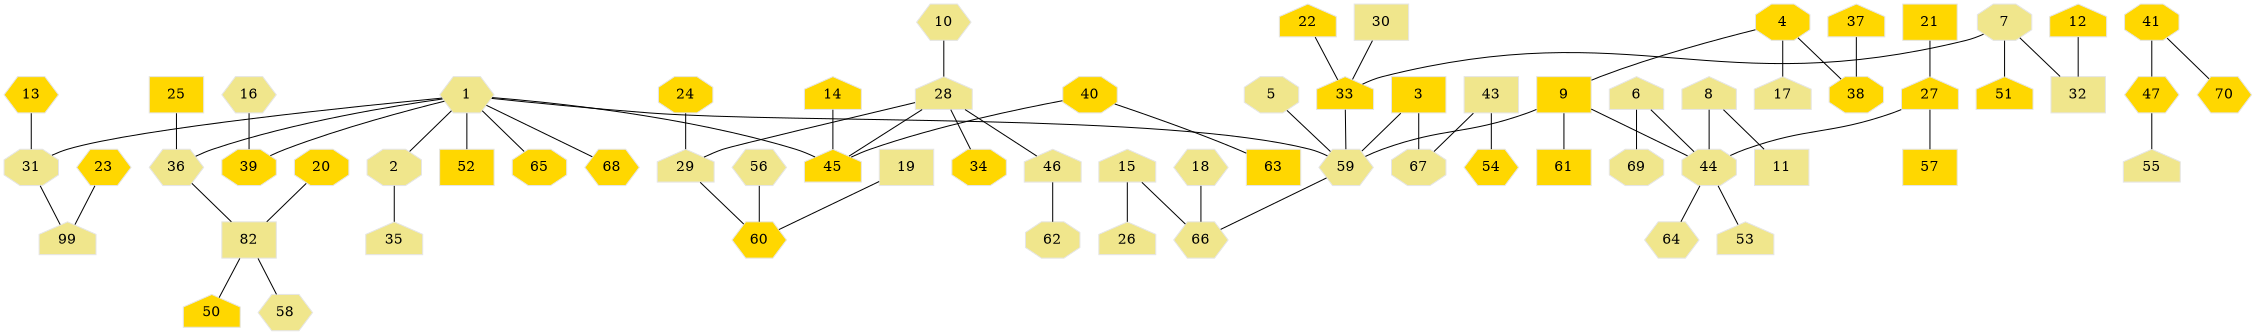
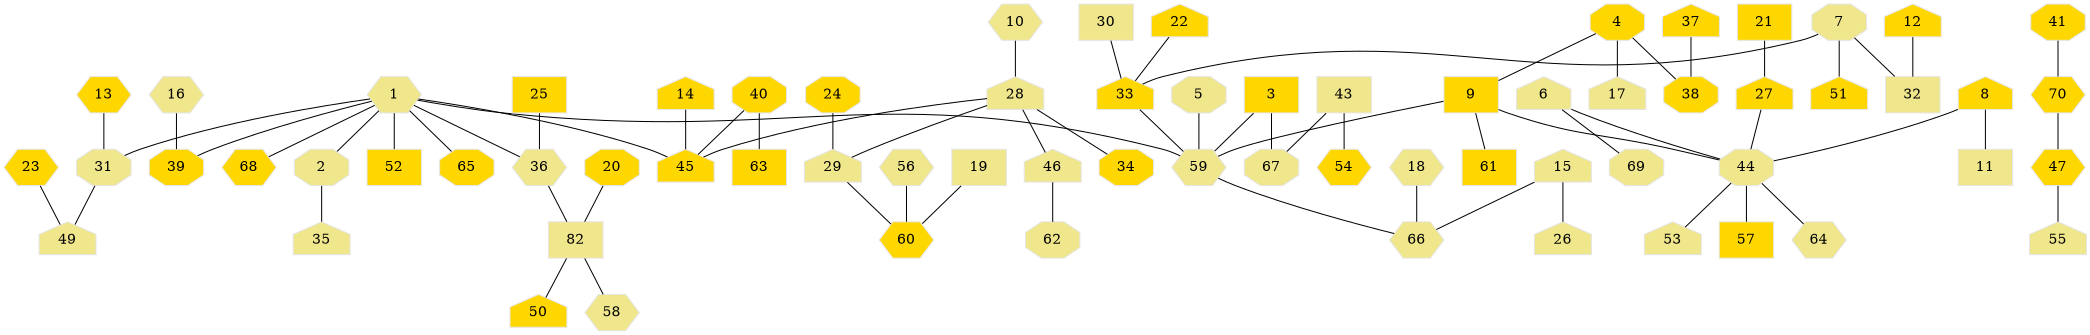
(2152, 59) -> (2058, 131)
(1709, 95) -> (1985, 95)
(1930, 129) -> (1746, 204)
(68, 240) -> (68, 240)
